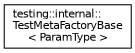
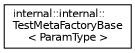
(68, 26) -> (68, 26)
